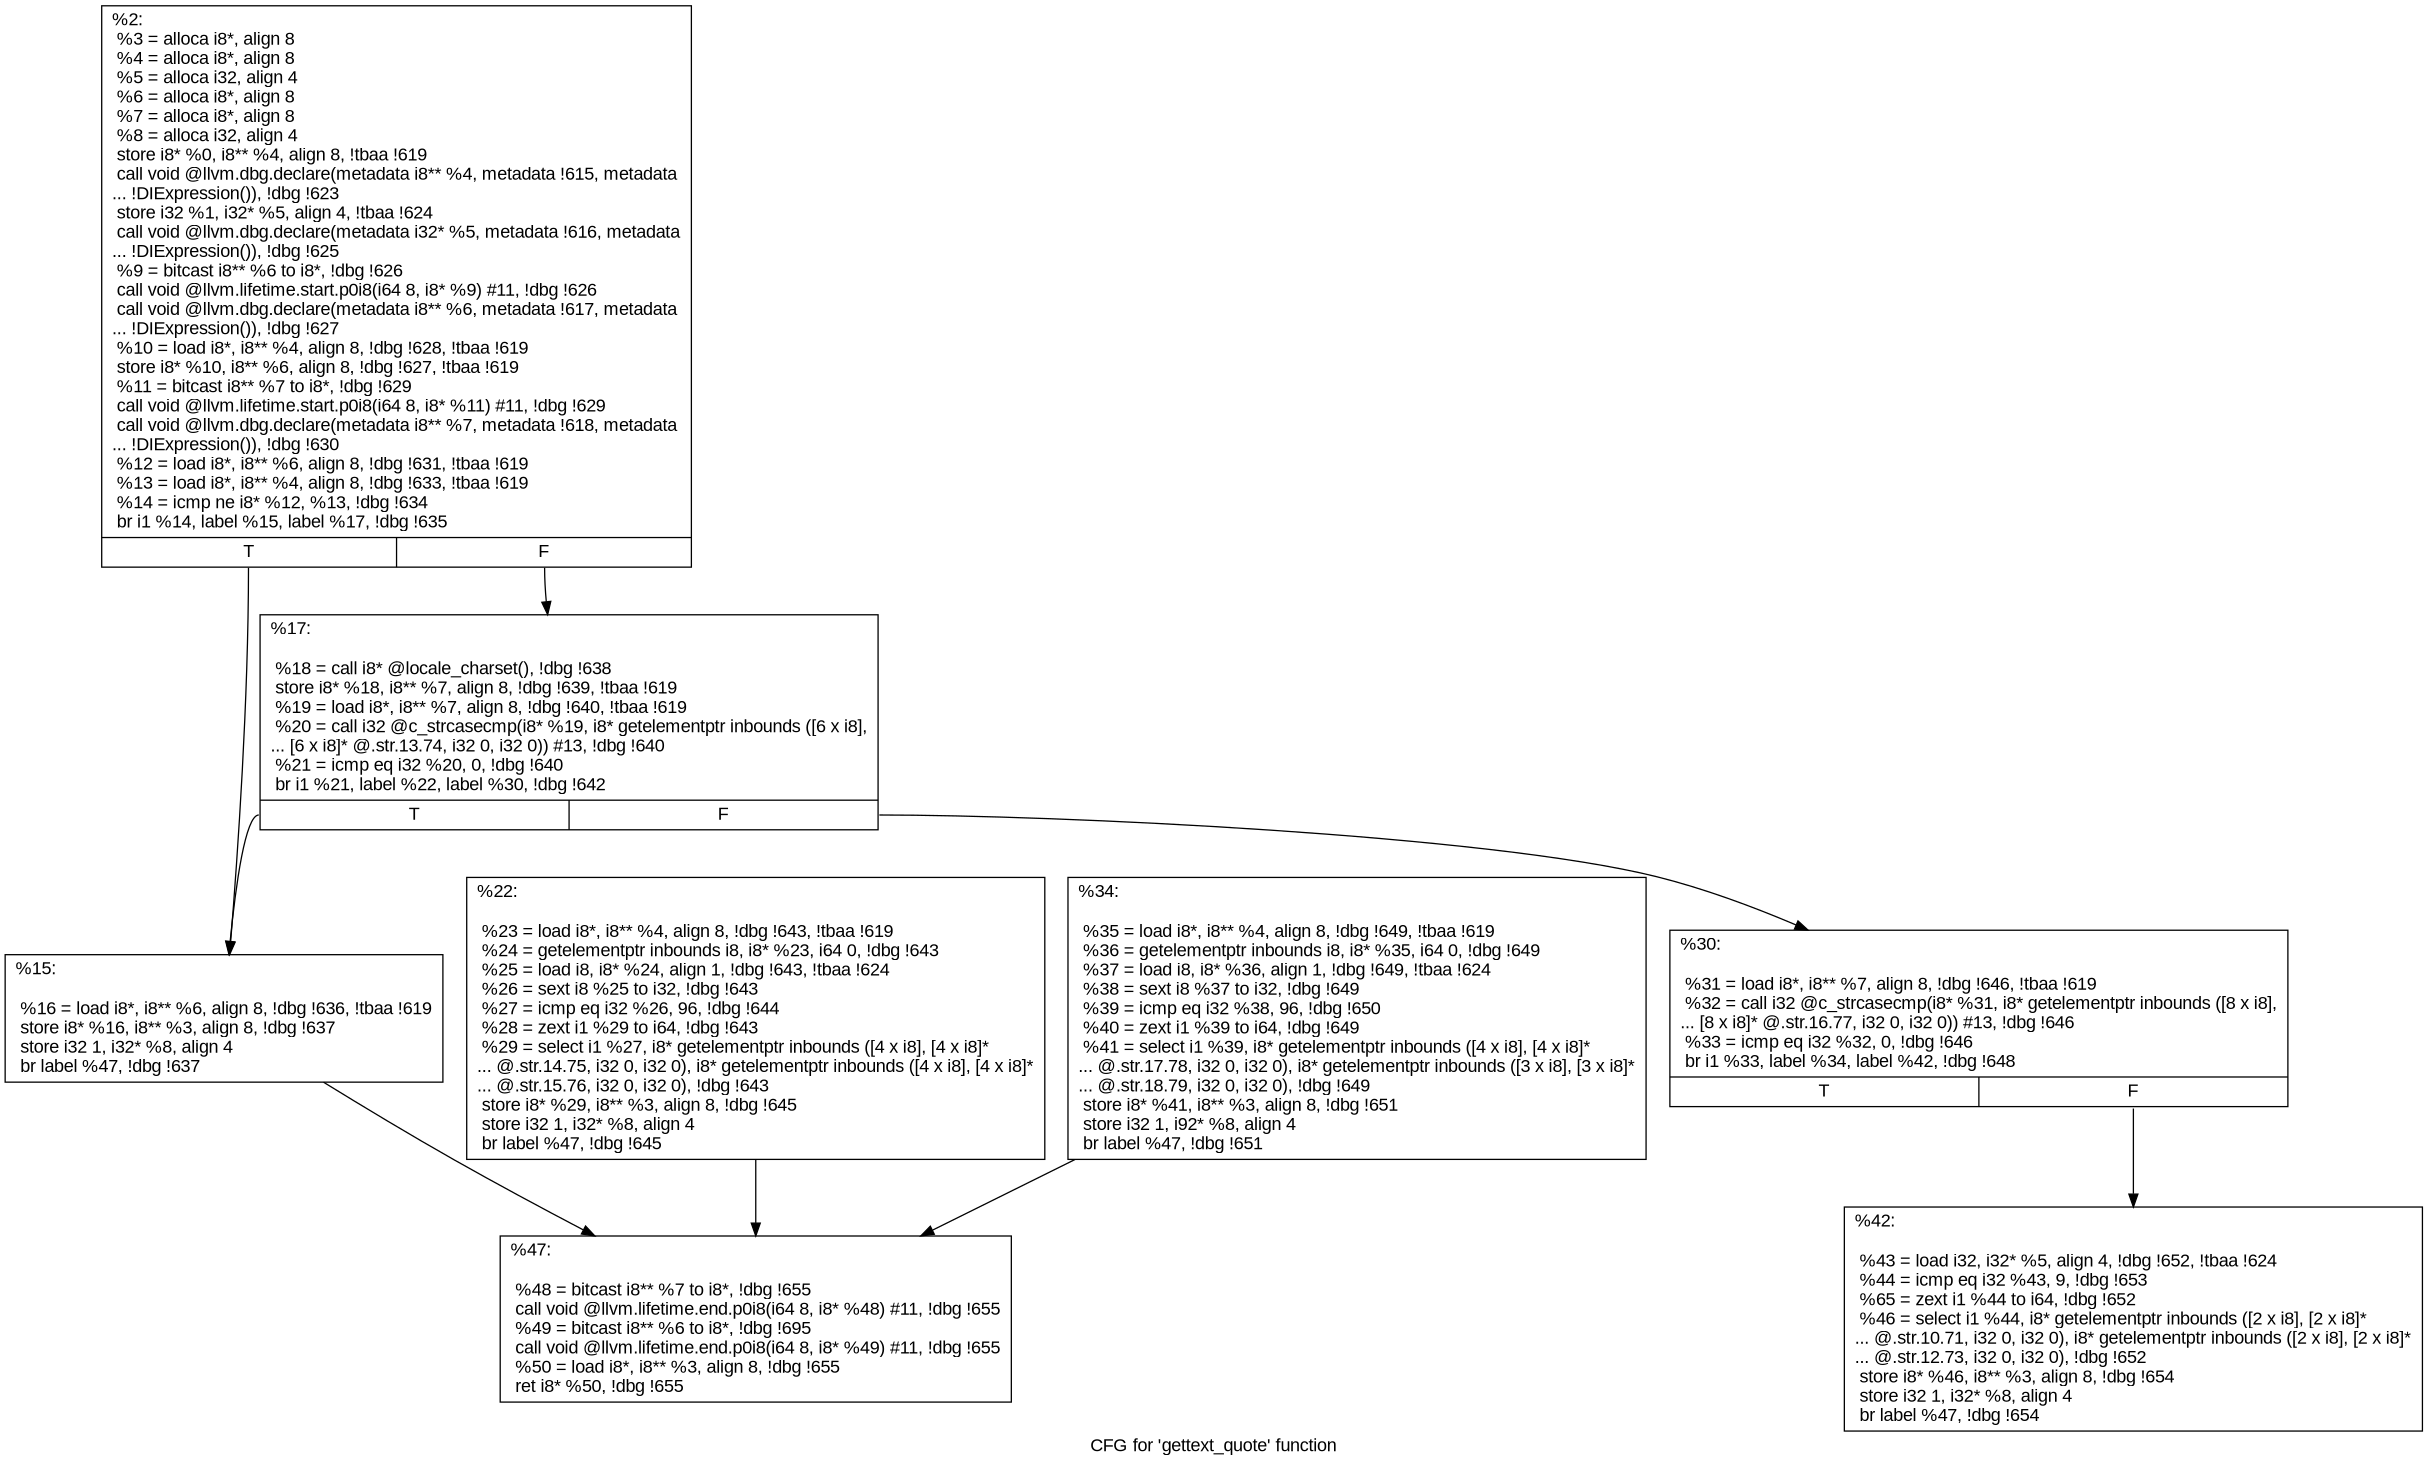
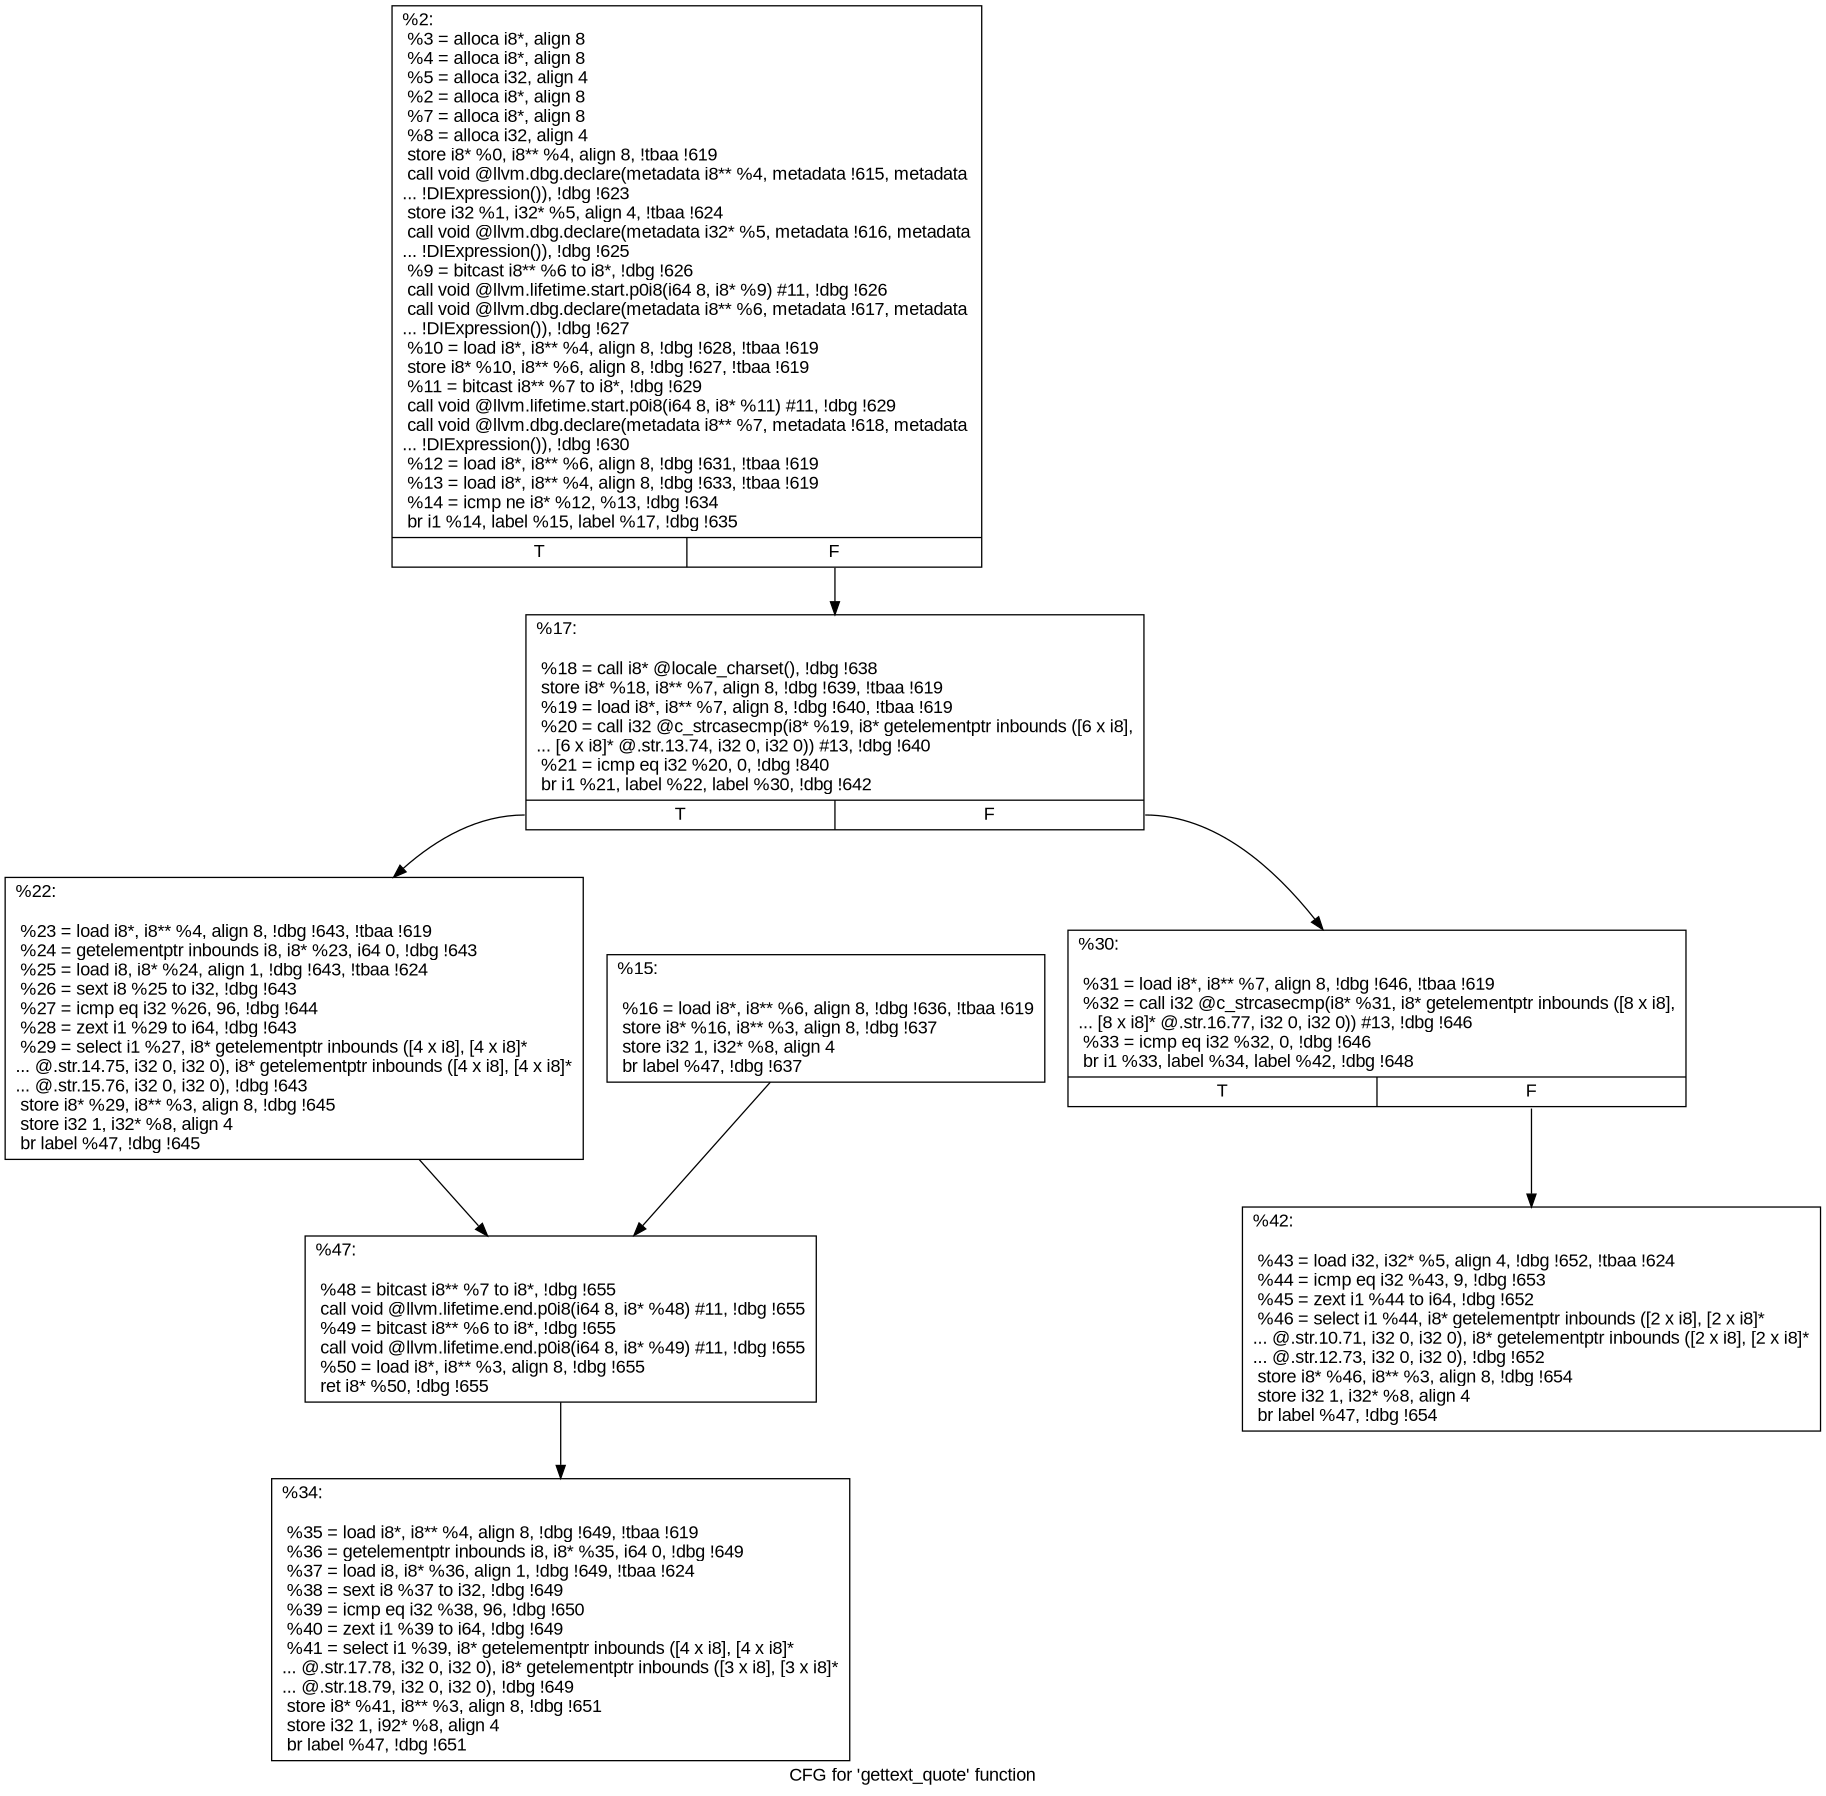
(203, 97) -> (494, 97)
(243, 755) -> none
(417, 765) -> (683, 765)
(238, 876) -> (459, 831)
(1004, 1195) -> (561, 1434)
(1996, 1300) -> (1394, 1300)
(661, 1329) -> (466, 1329)
